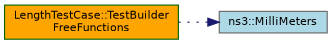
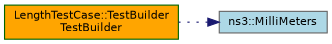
(91, 22) -> (91, 22)
